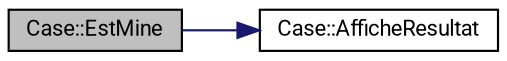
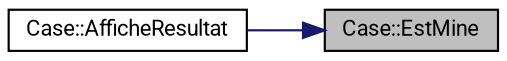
(210, 30) -> (275, 30)
